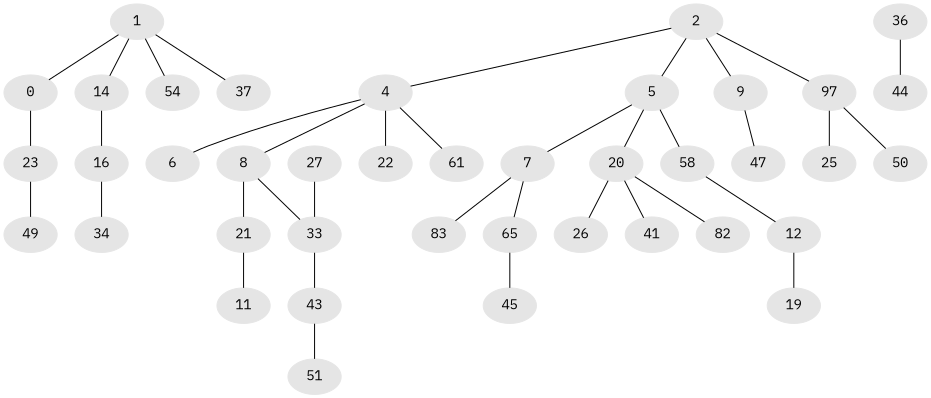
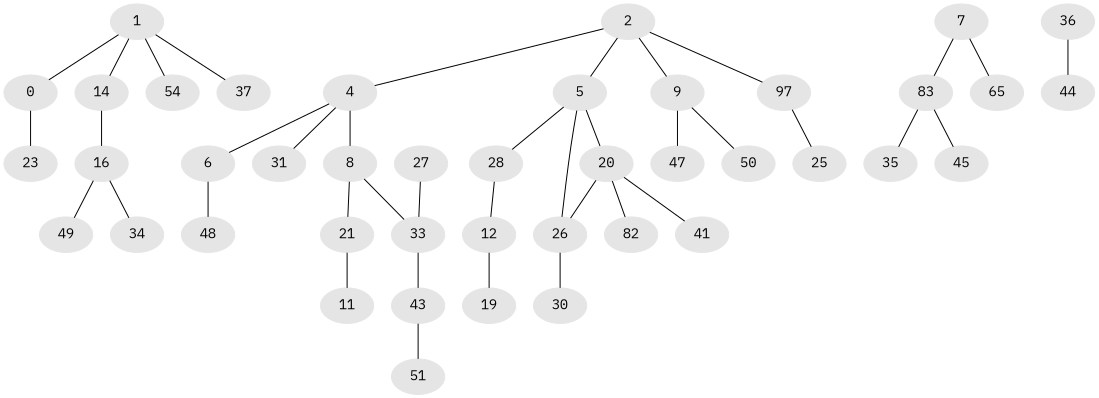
(590, 128) -> (568, 164)
(865, 128) -> (713, 128)
(386, 164) -> none
(457, 164) -> (279, 164)
(687, 164) -> (496, 164)
none -> (890, 164)
(31, 199) -> (84, 199)
none -> (208, 235)
(510, 270) -> (944, 128)
none -> (560, 306)
